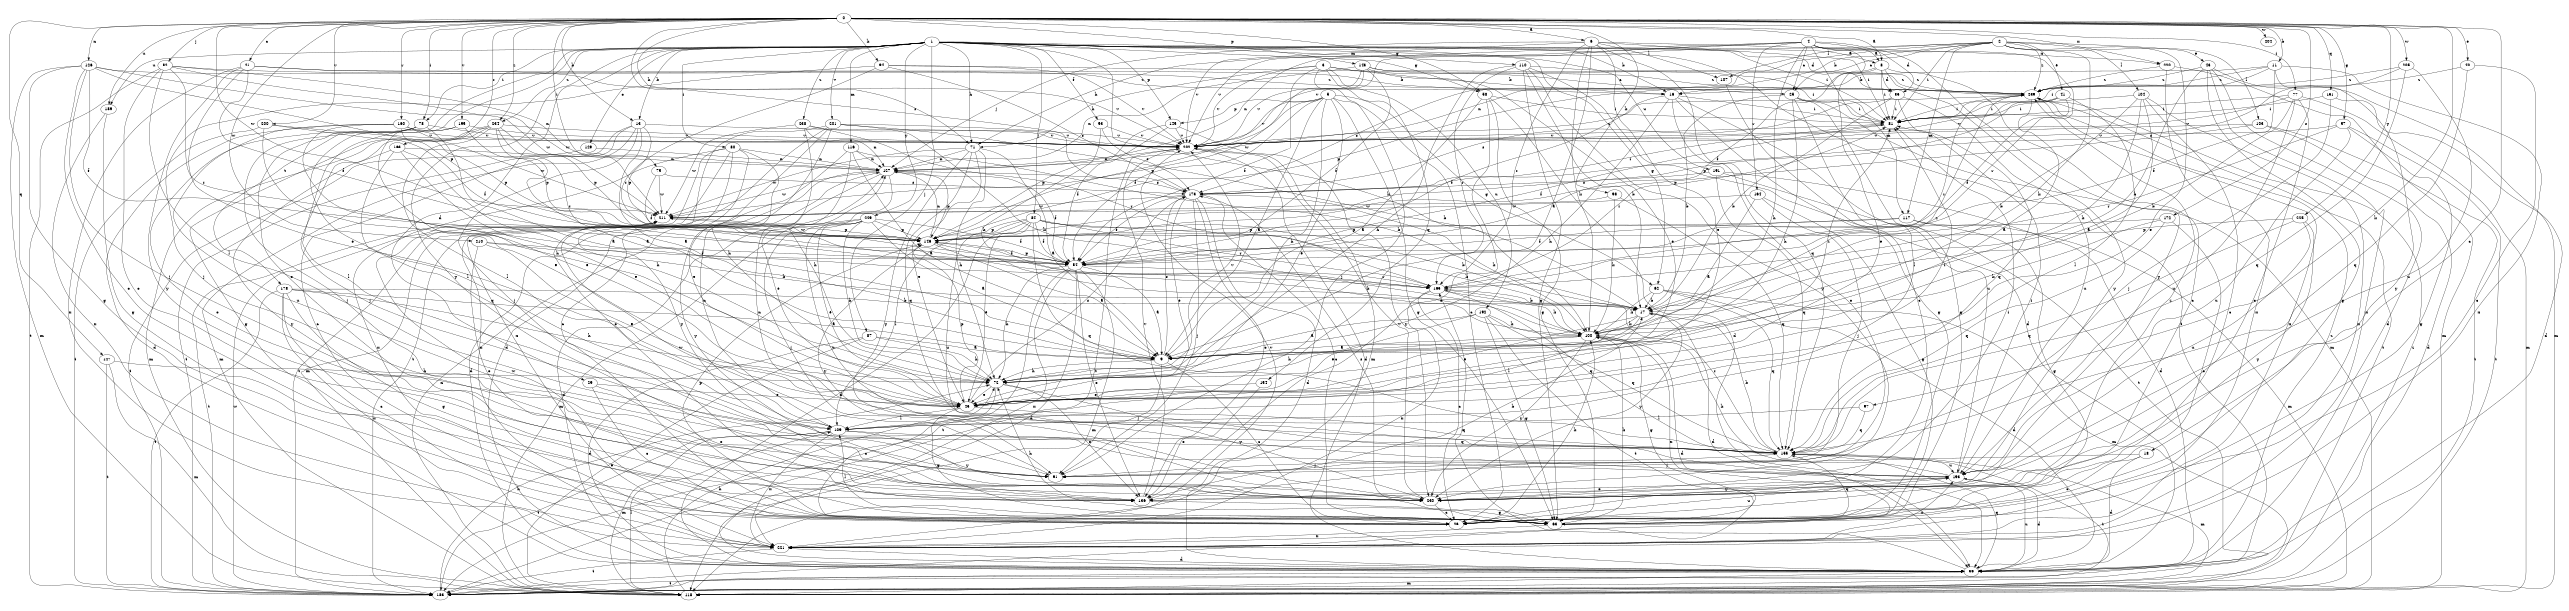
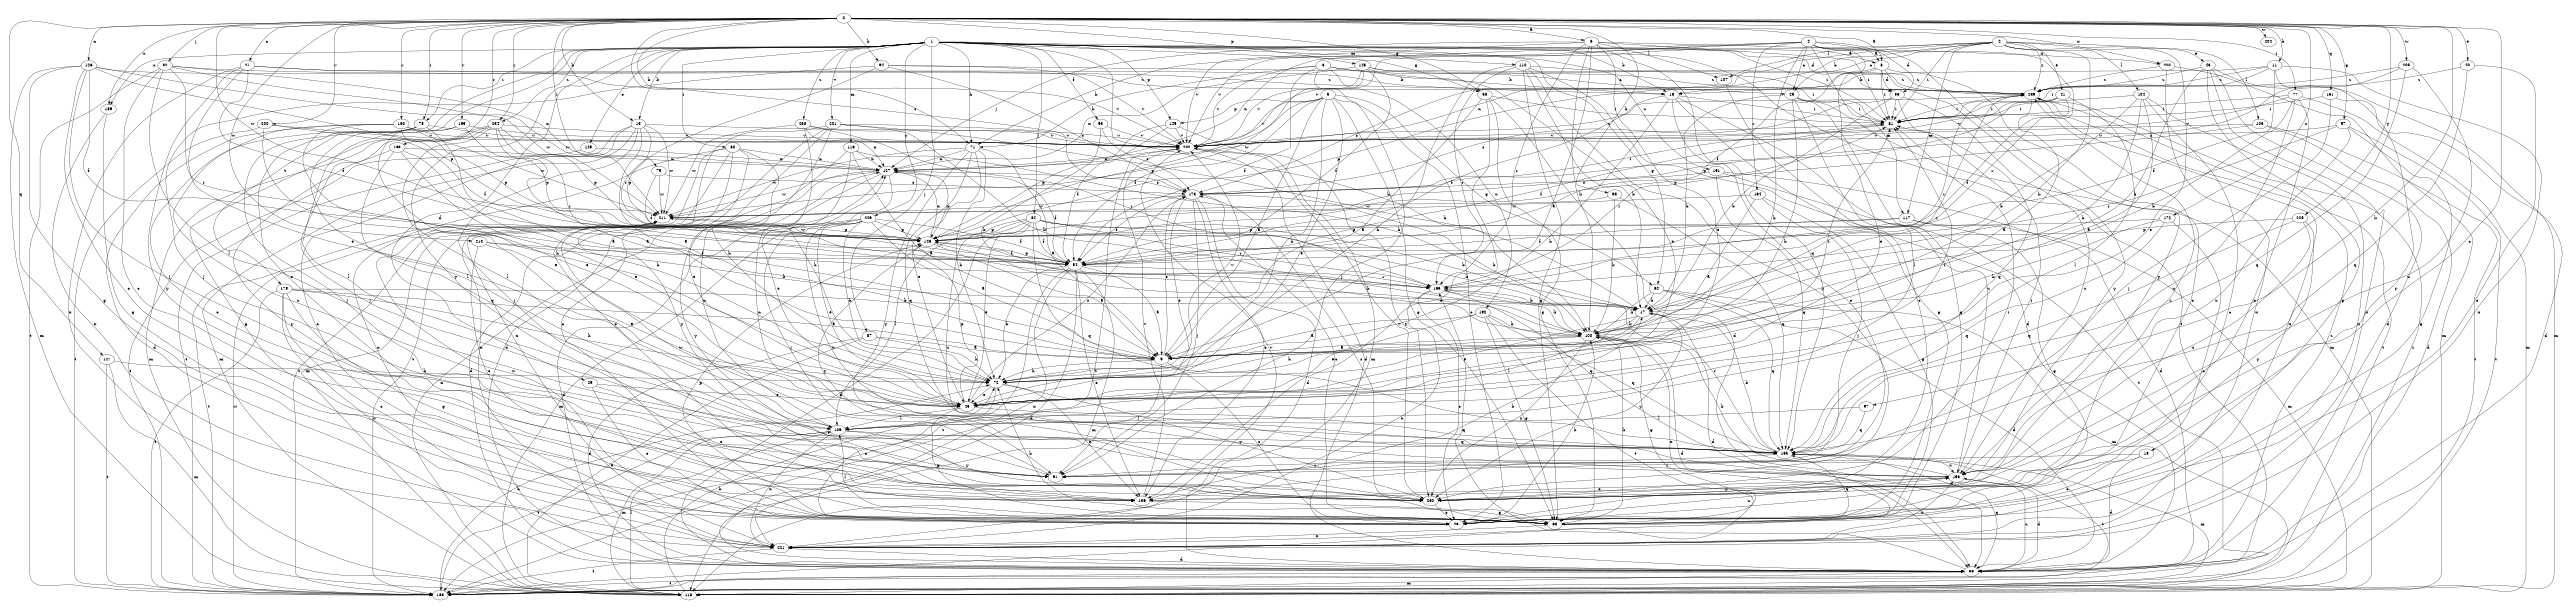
none -> (668, 163)
(1264, 383) -> none
